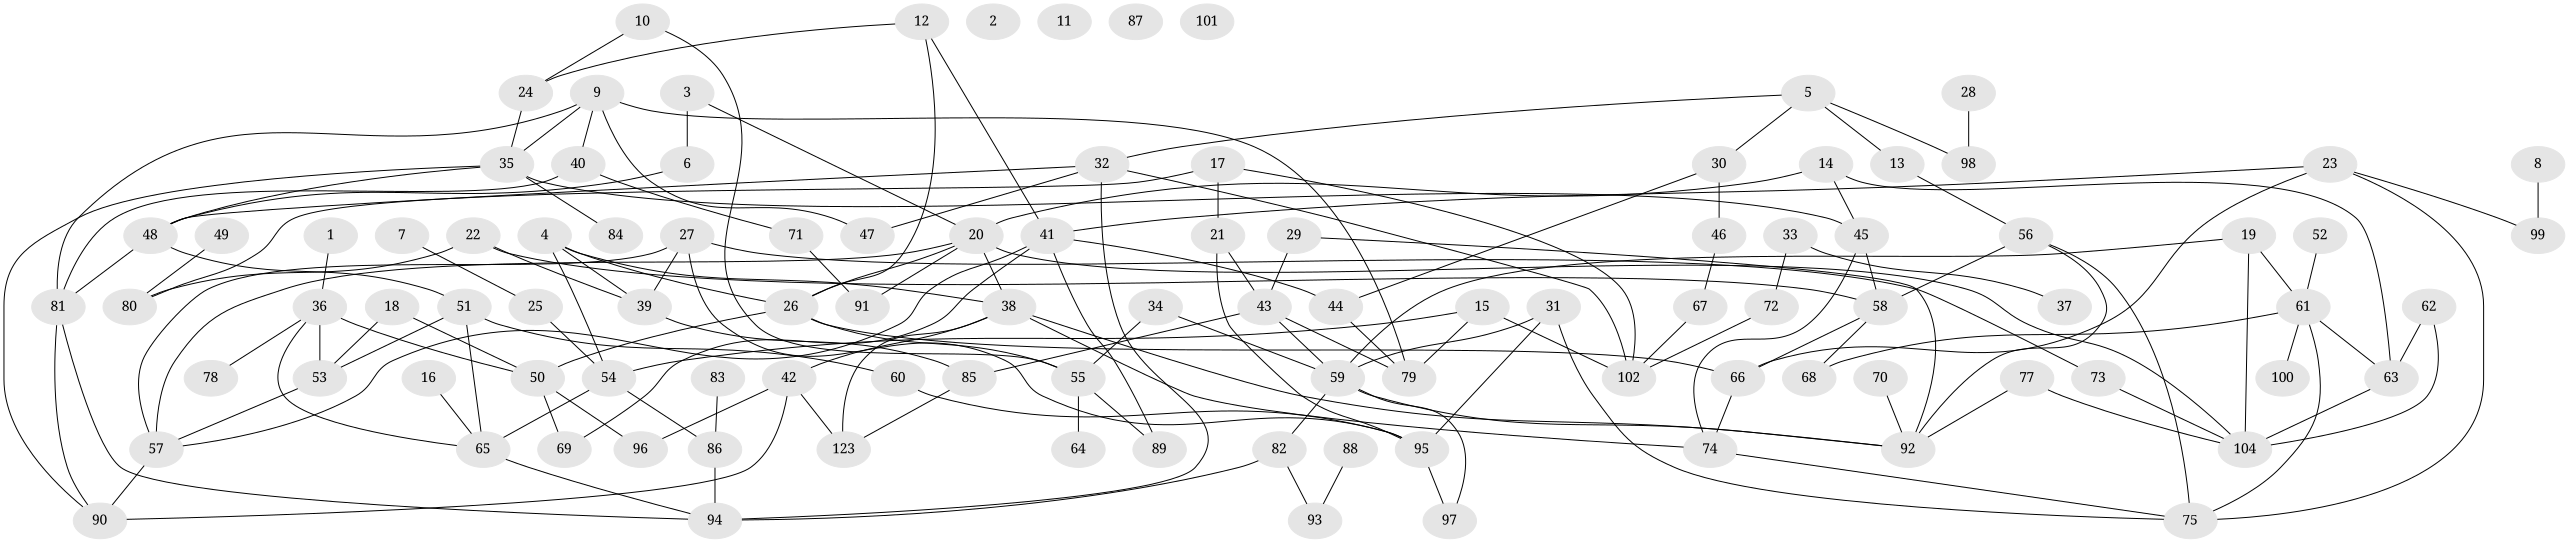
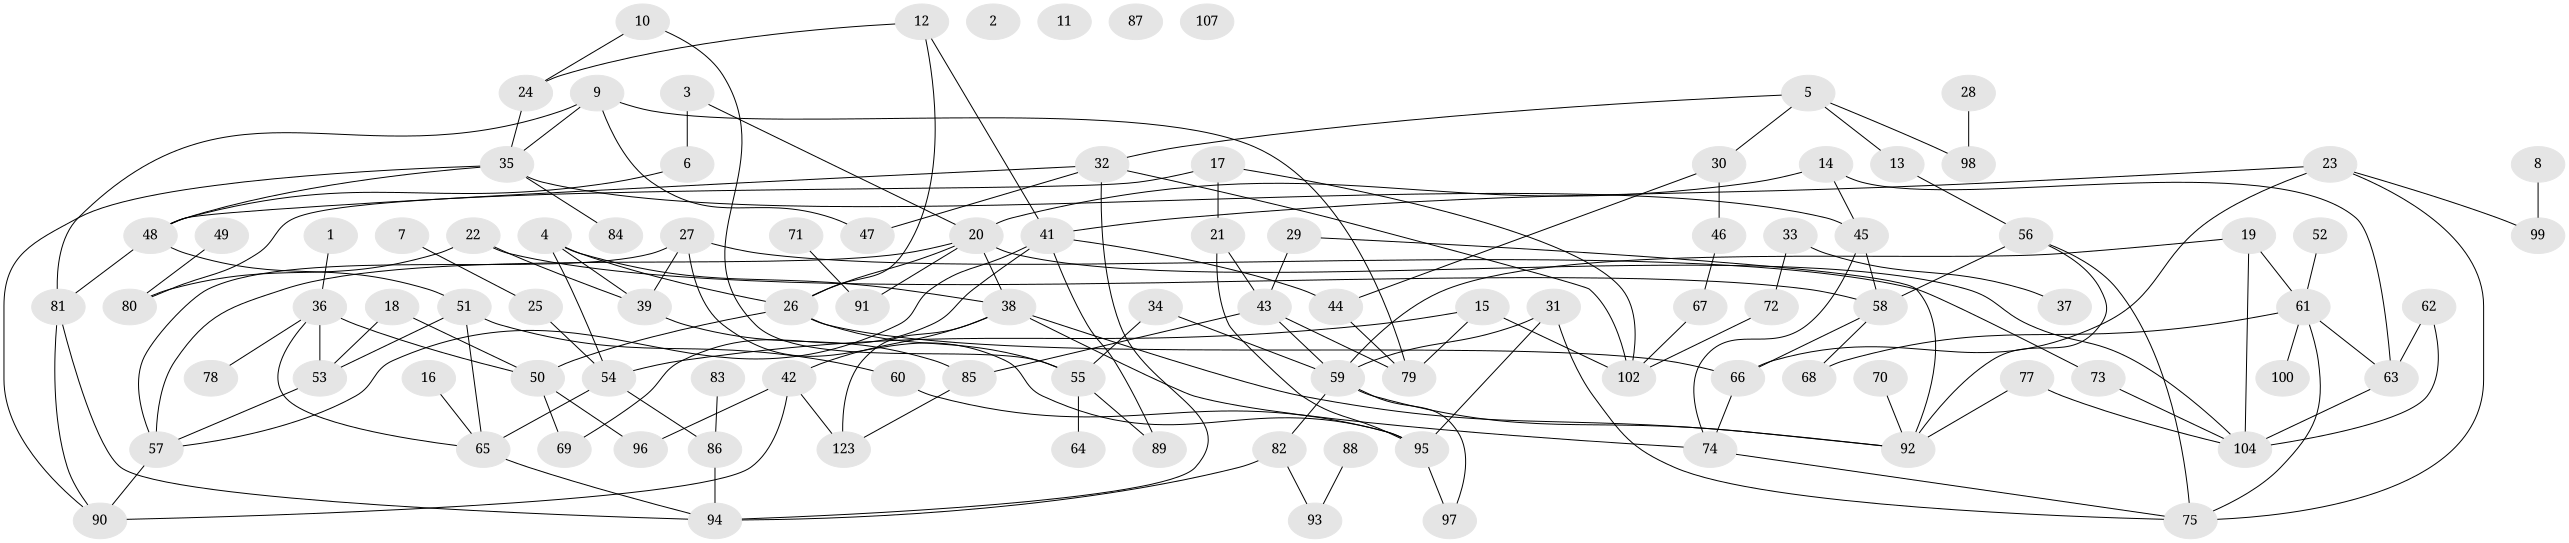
(1207, 22) -> (1207, 22)
(578, 164) -> none
